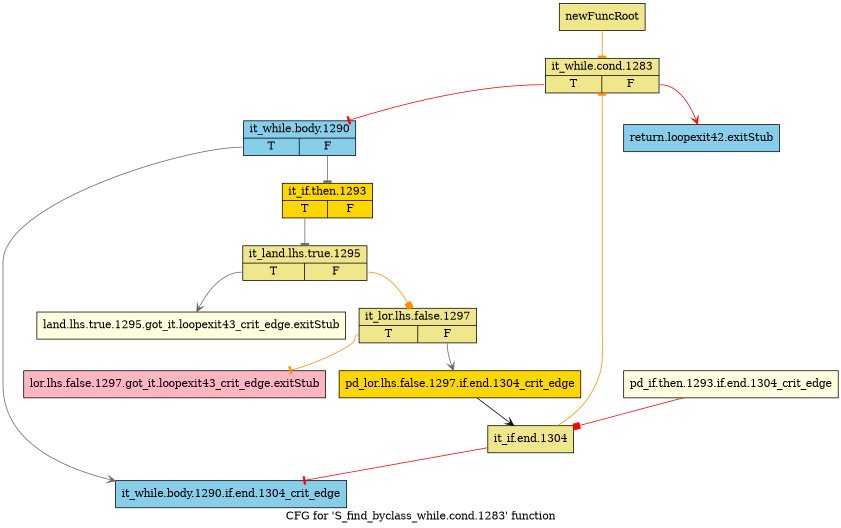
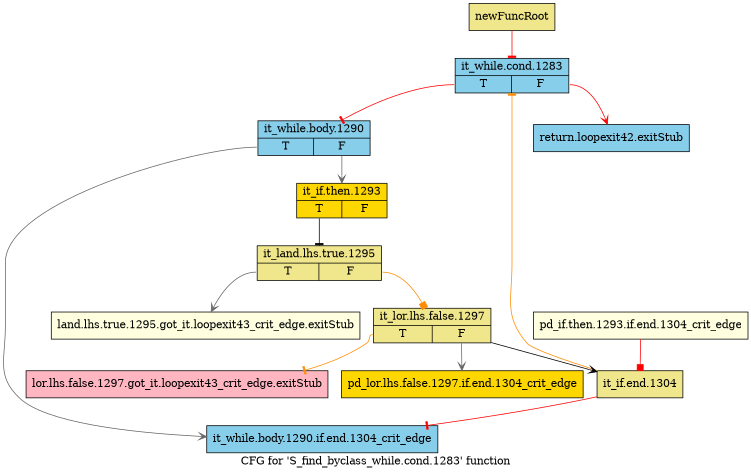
(602, 43) -> (512, 43)
(602, 76) -> (512, 76)
(327, 168) -> (342, 166)
(305, 230) -> (319, 230)
(492, 409) -> (540, 356)
